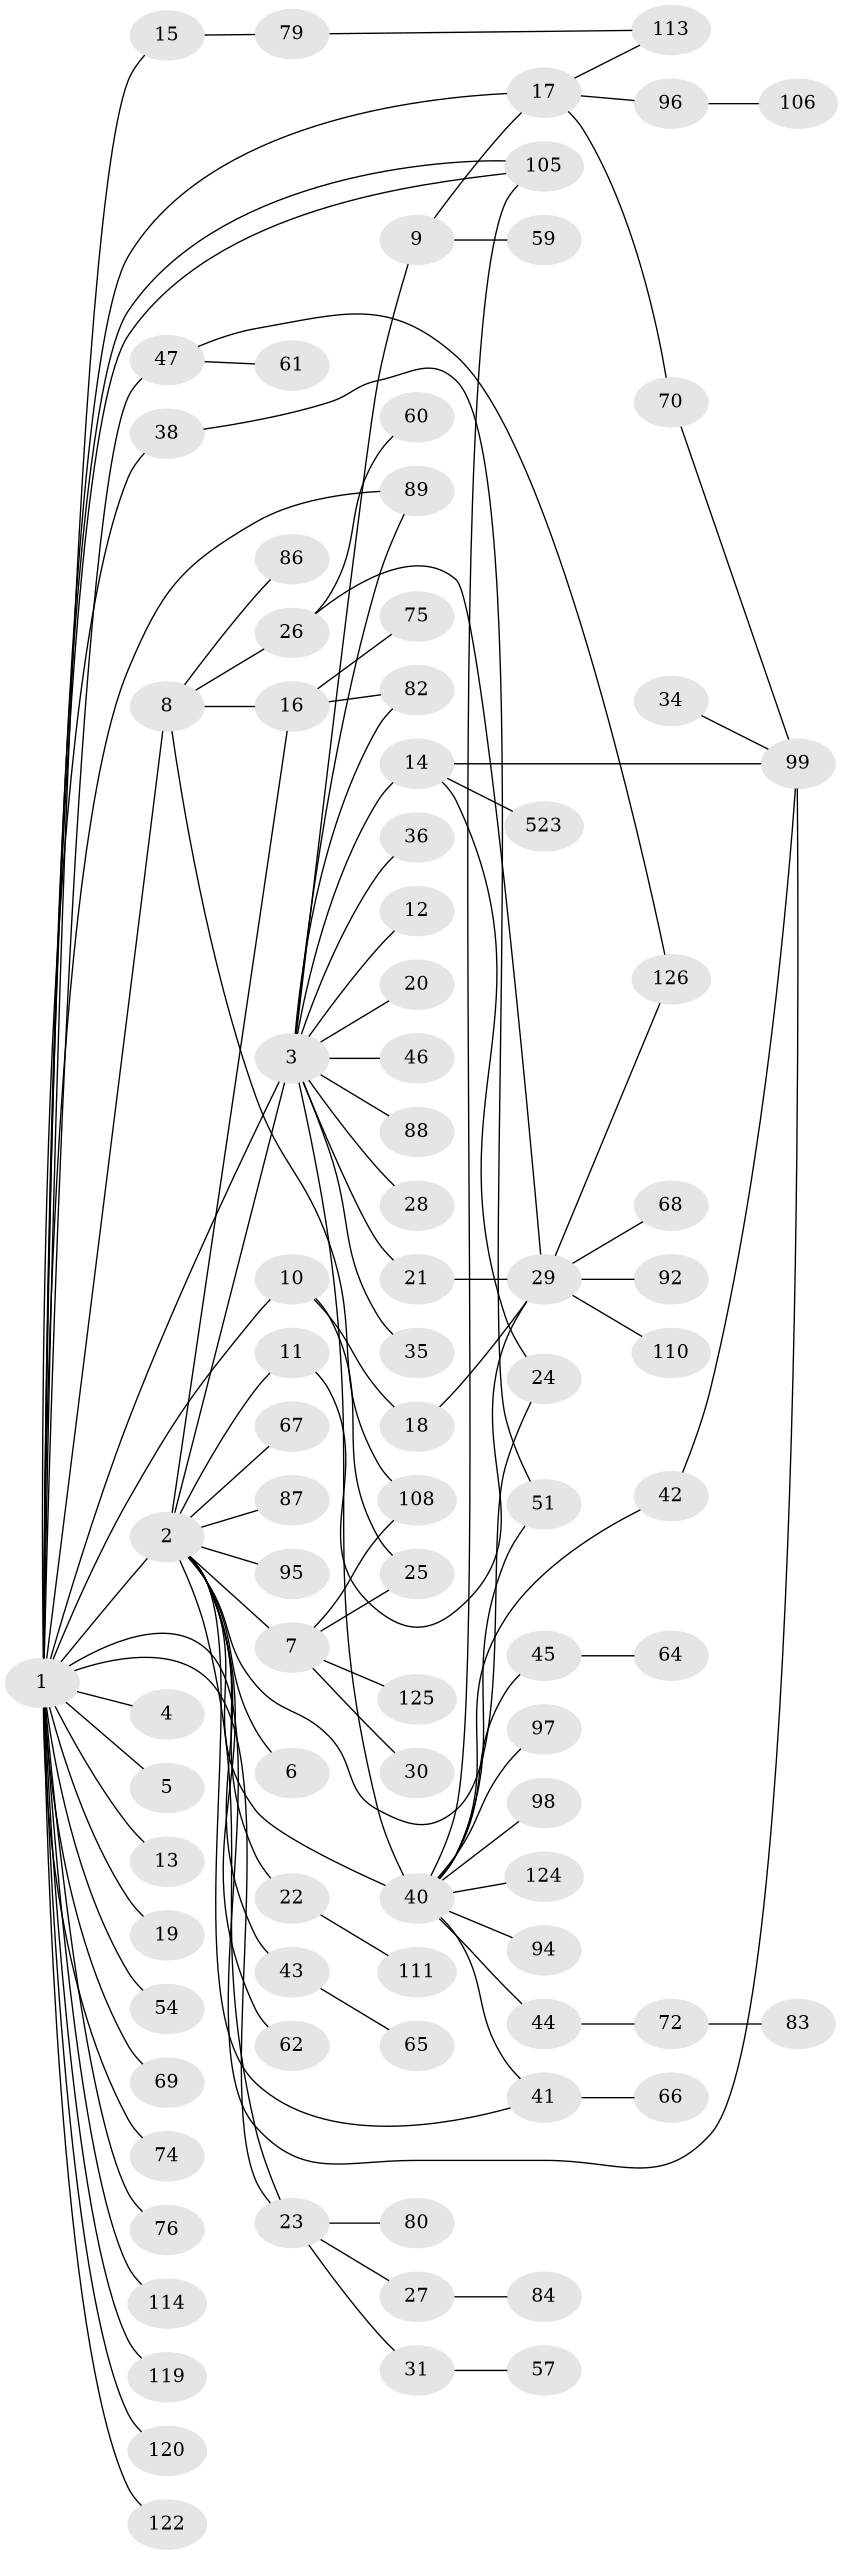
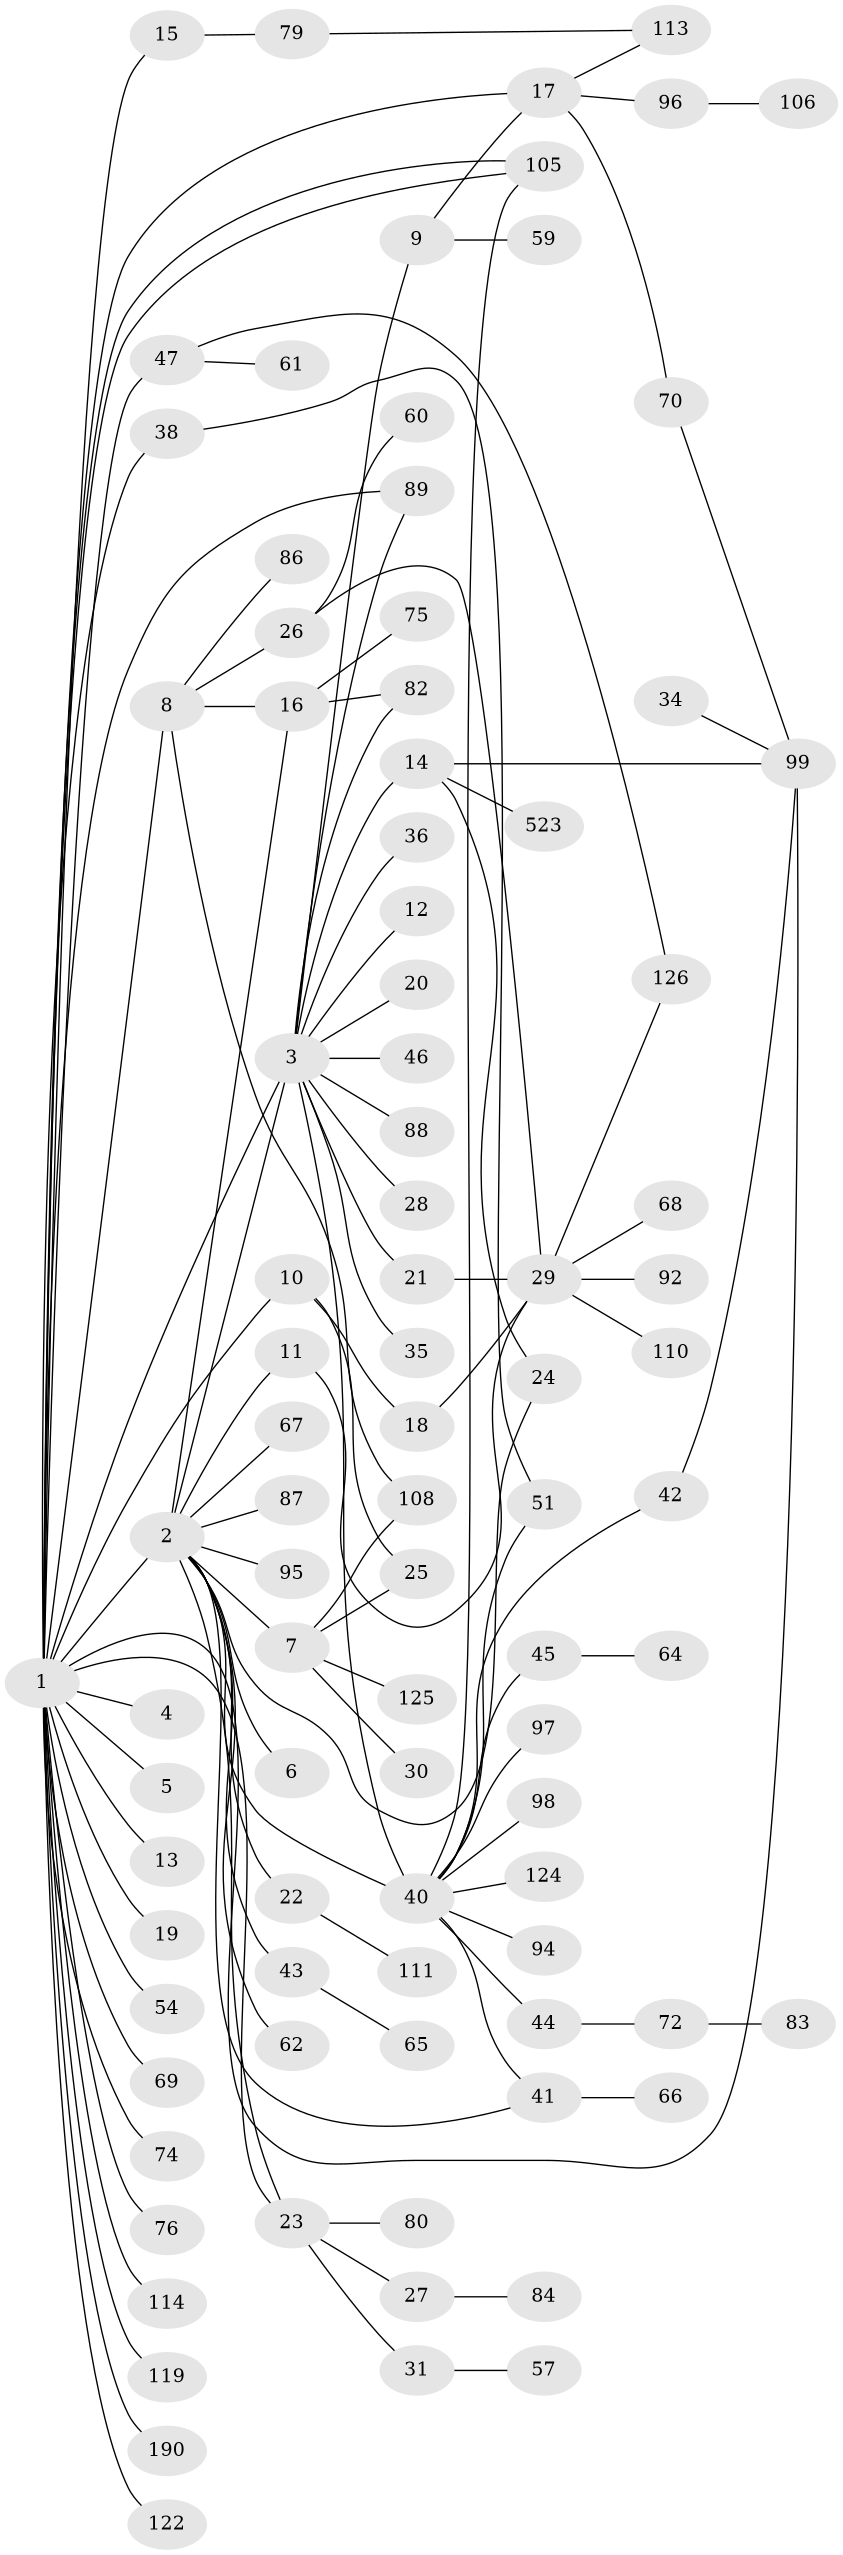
(167, 2451) -> (167, 2451)
